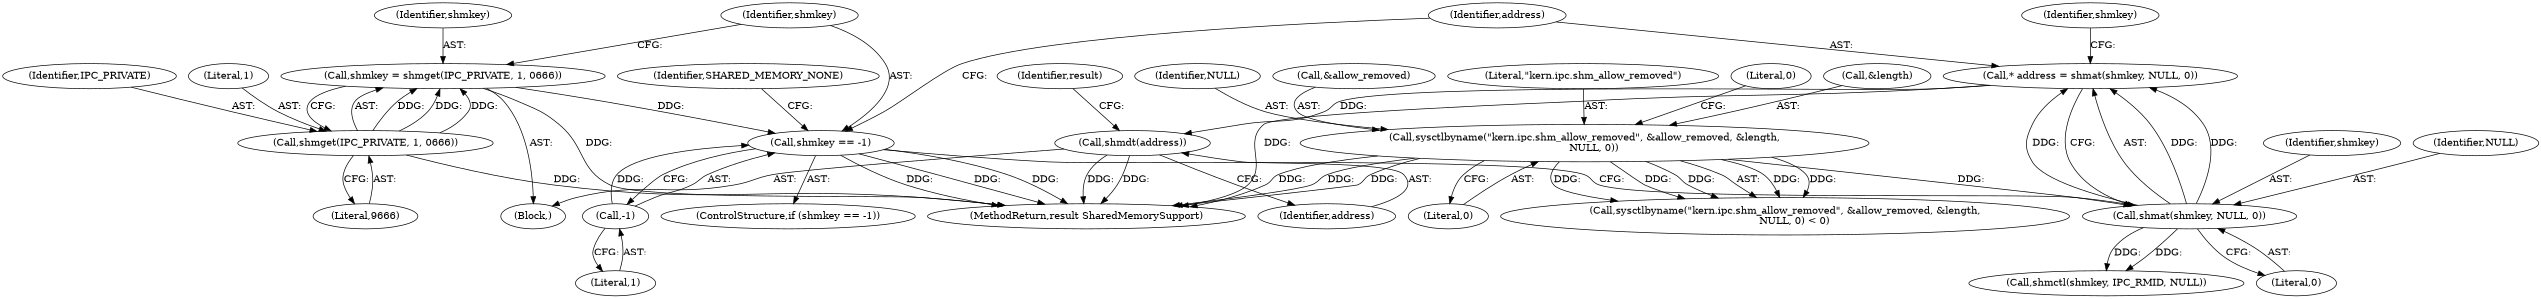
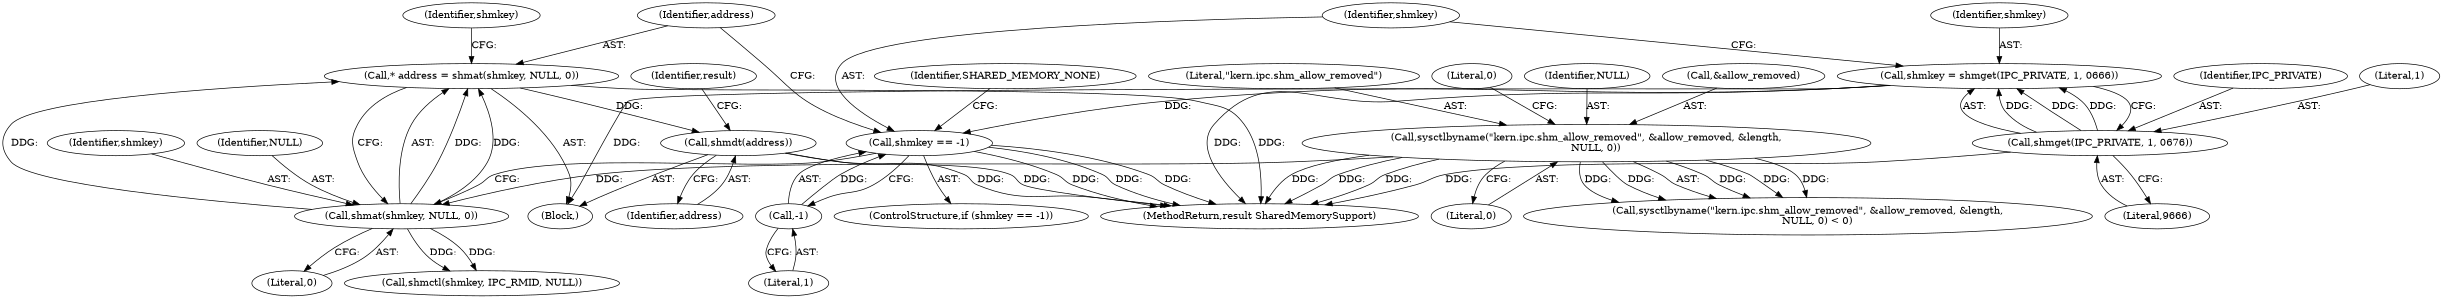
(1877, 76) -> none
none -> (544, 134)
(365, 143) -> (2100, 143)
(543, 143) -> (628, 143)
